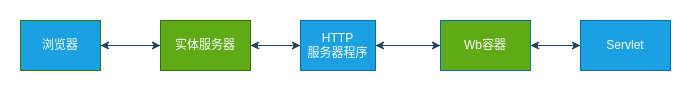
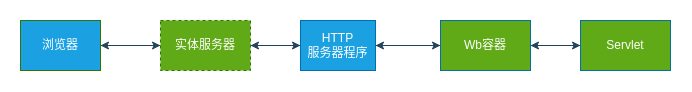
(206, 46) -> (206, 46)
(626, 46) -> (626, 46)
